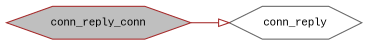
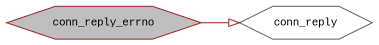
(99, 23) -> (104, 23)
